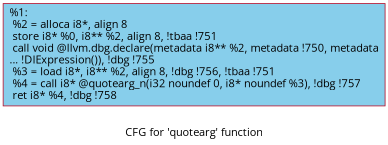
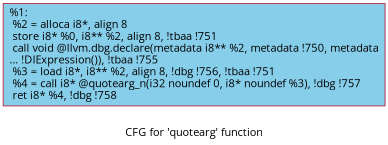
(82, 60) -> (84, 60)
